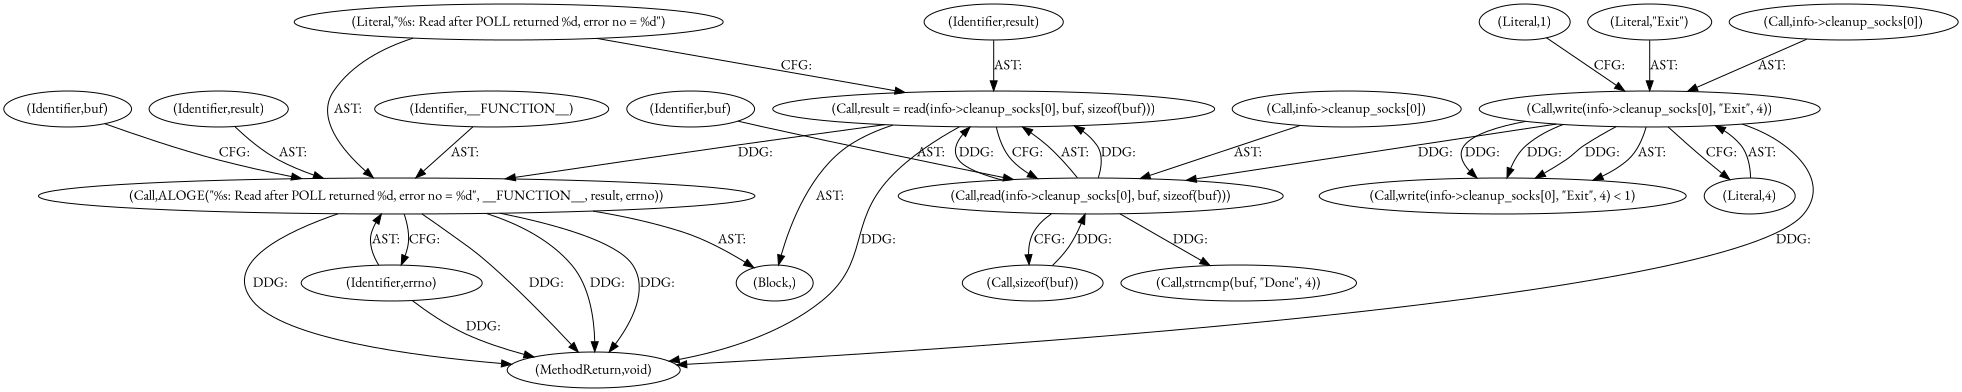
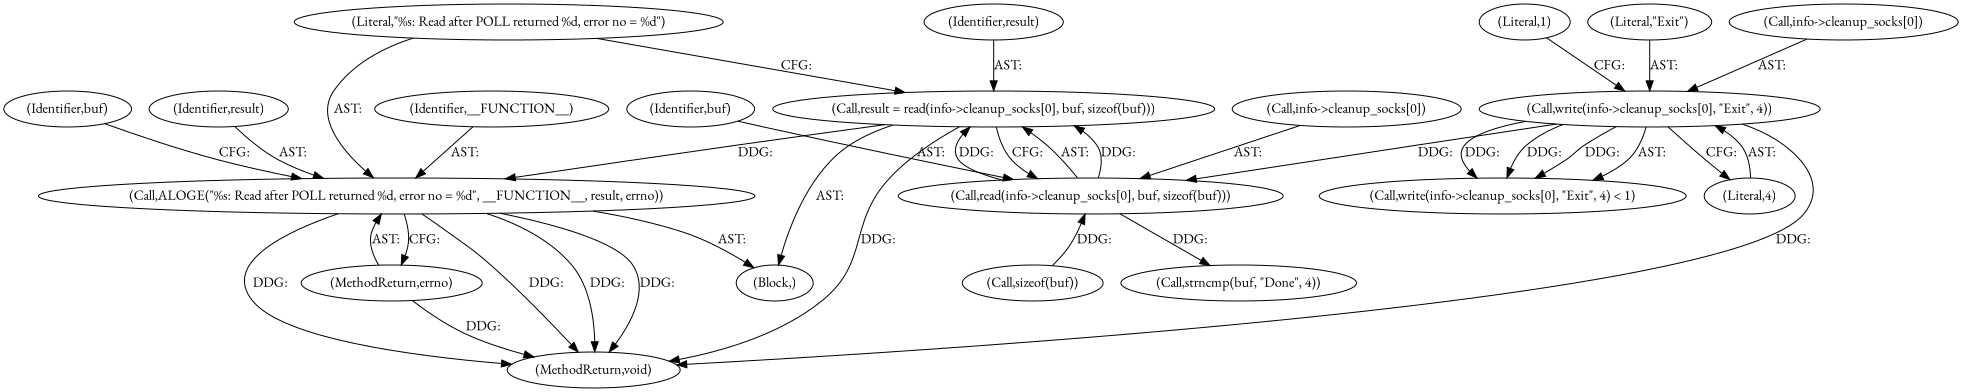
(1034, 231) -> none
(392, 283) -> (392, 283)
